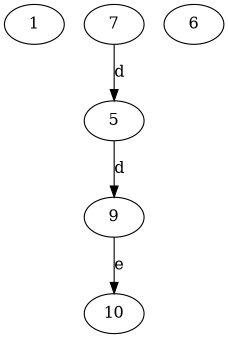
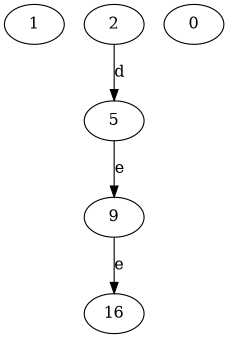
(114, 24) -> (114, 24)
(194, 24) -> (194, 24)
(120, 169) -> (120, 169)
(114, 314) -> (114, 314)
